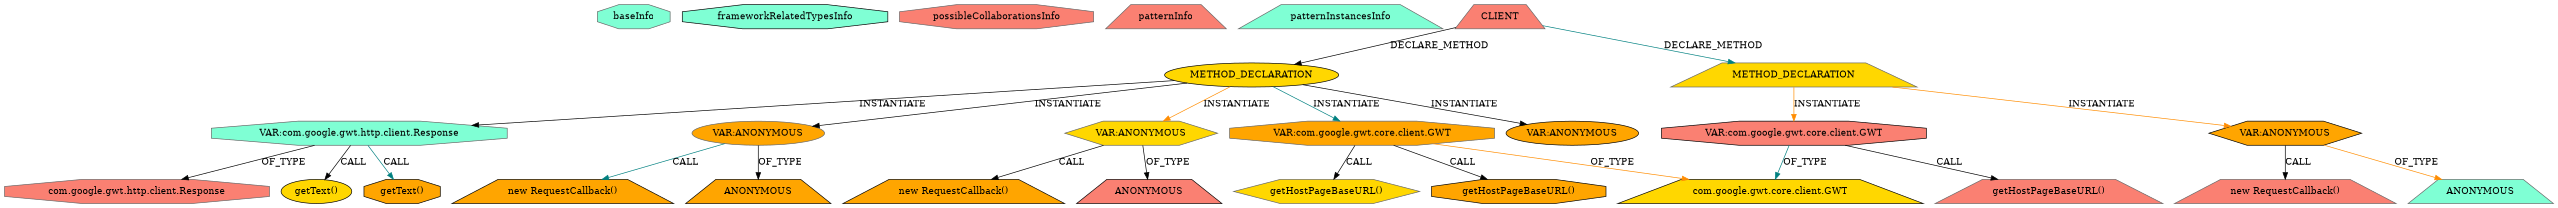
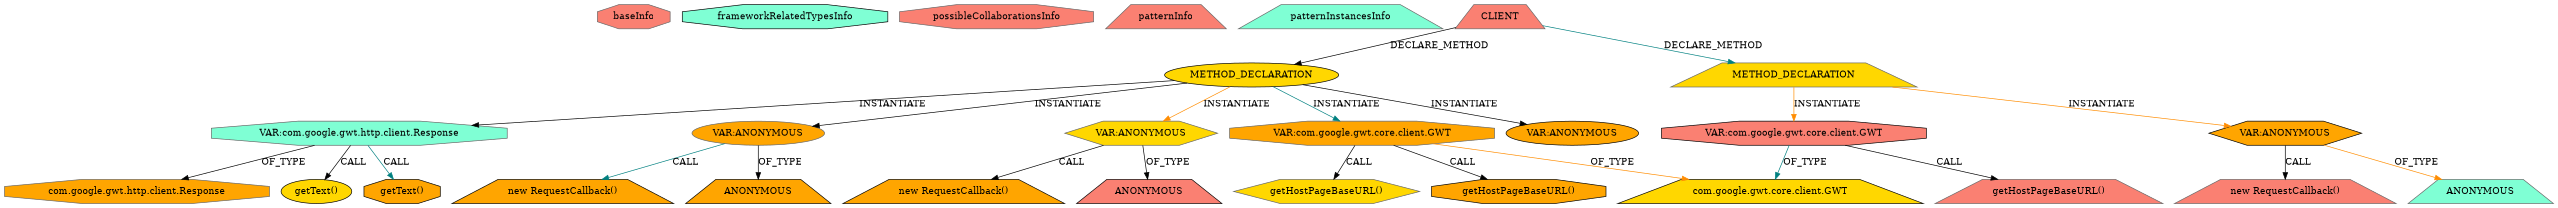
(634, 17) -> (634, 17)
(137, 191) -> (137, 191)
